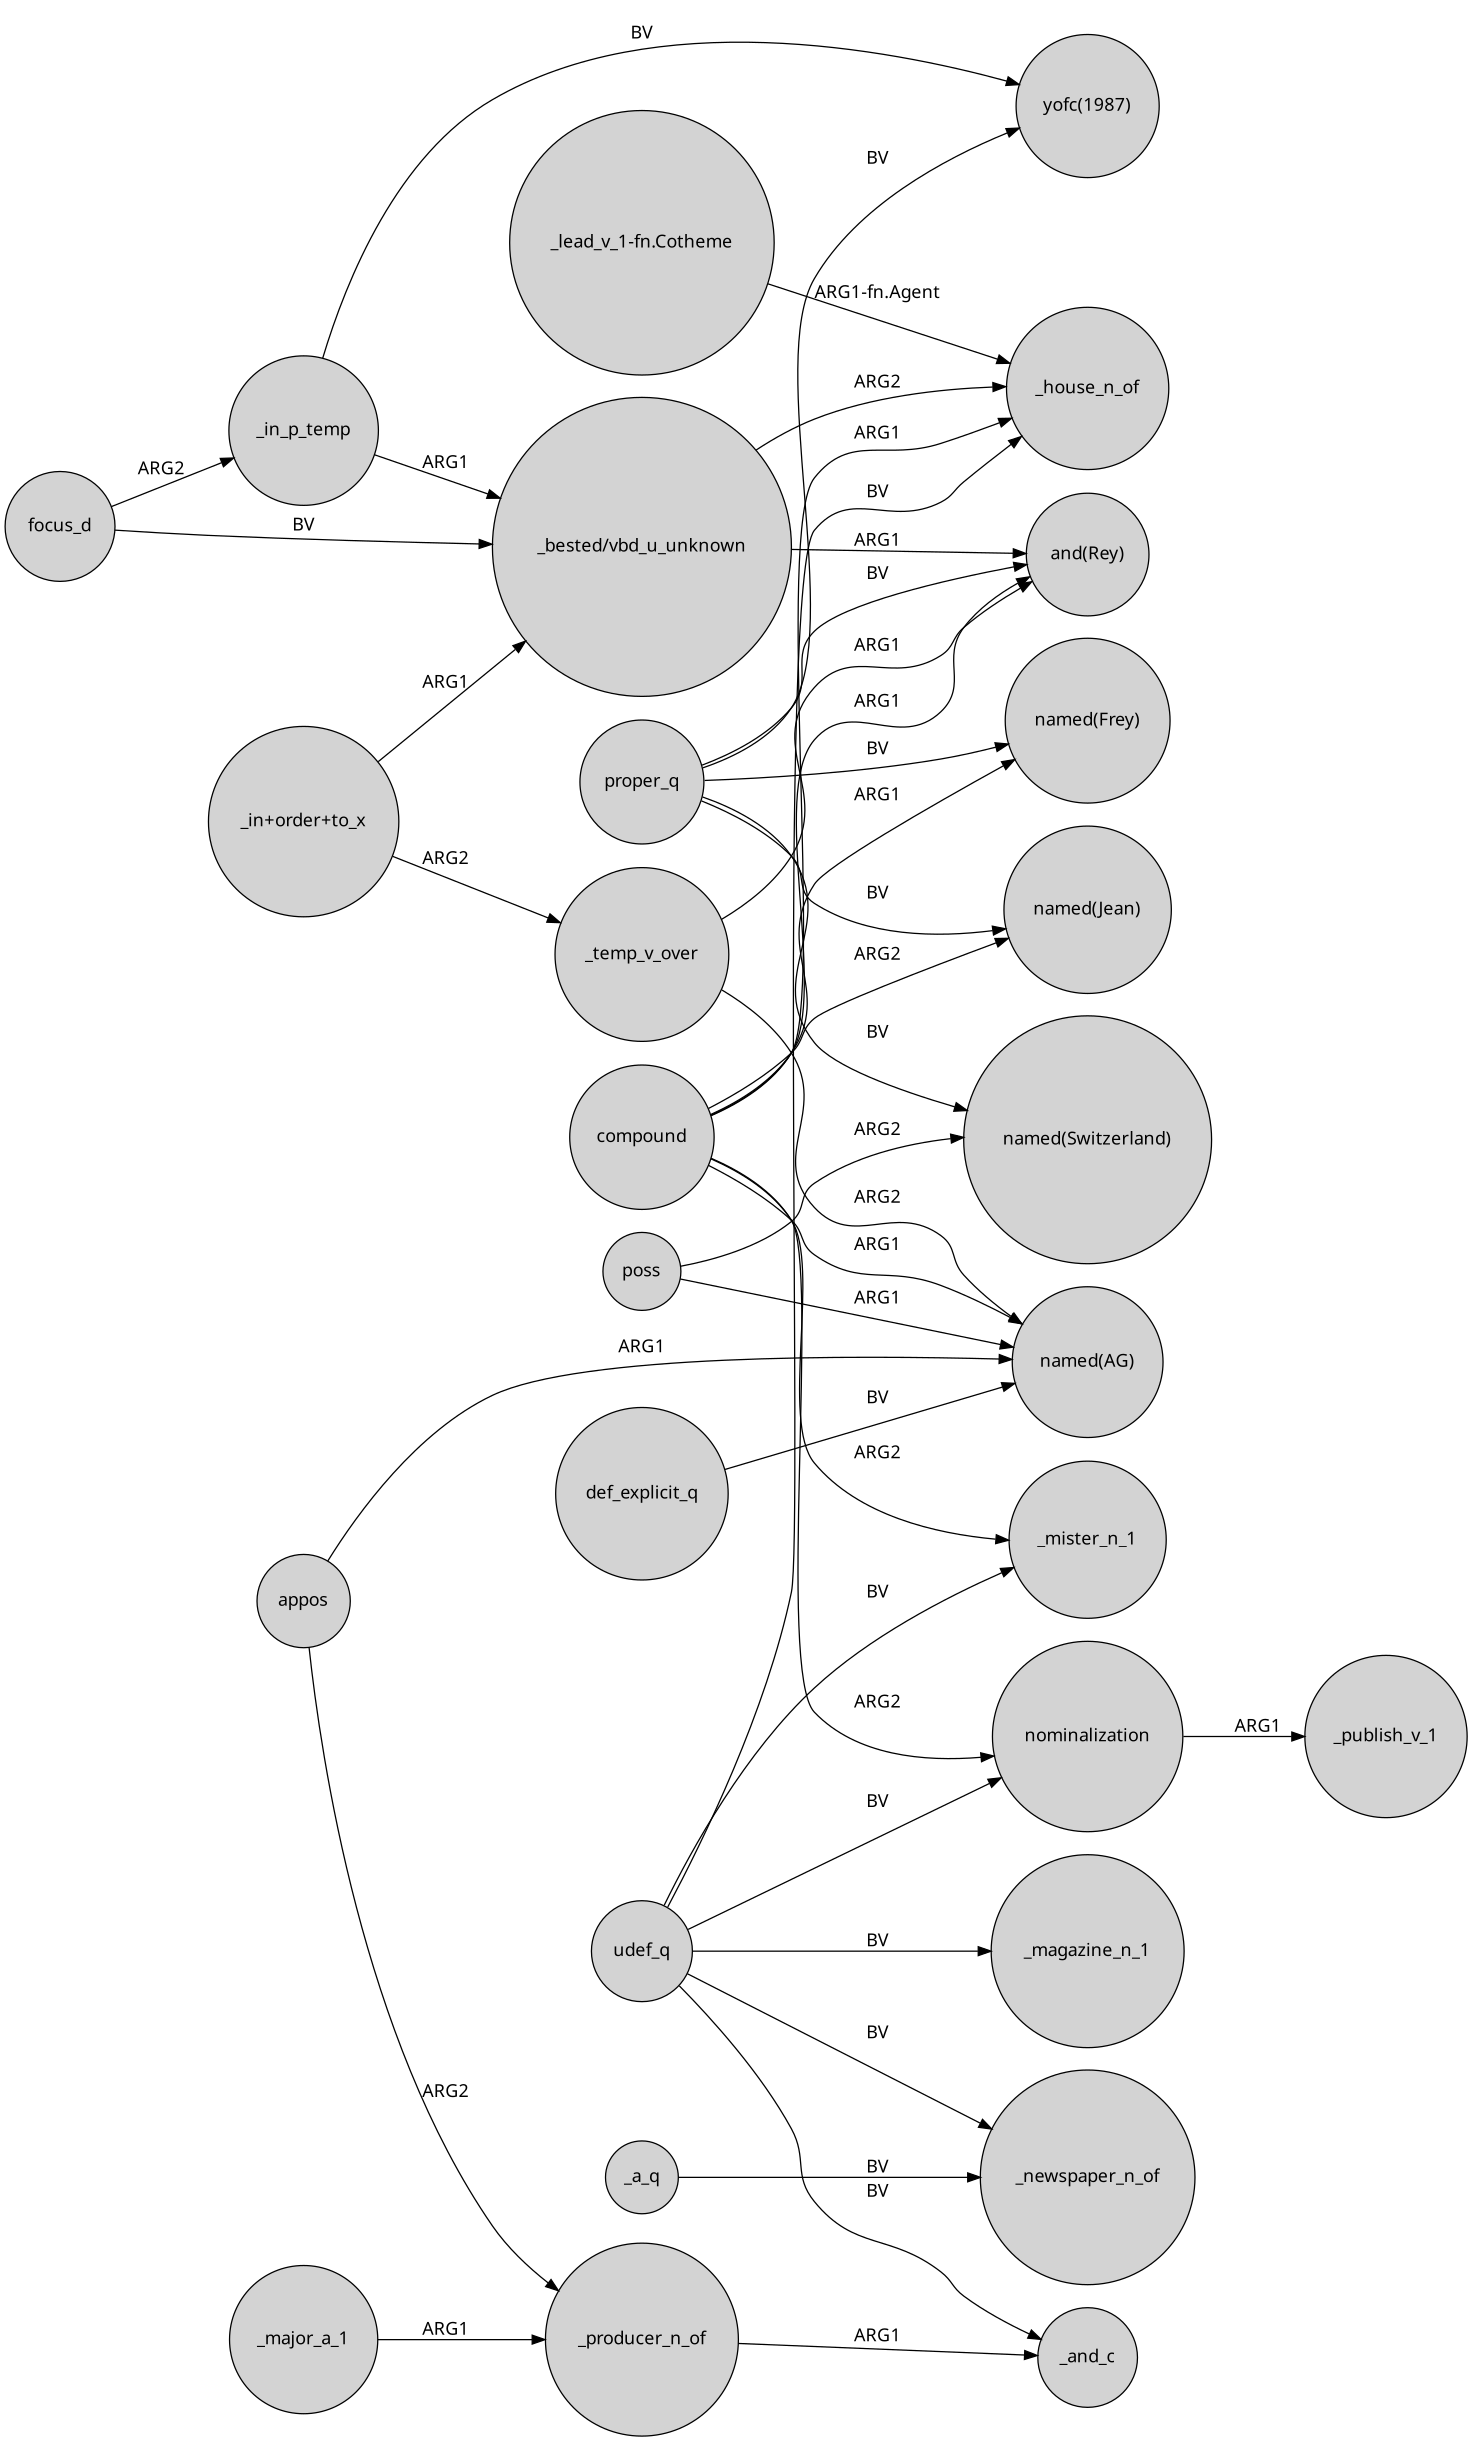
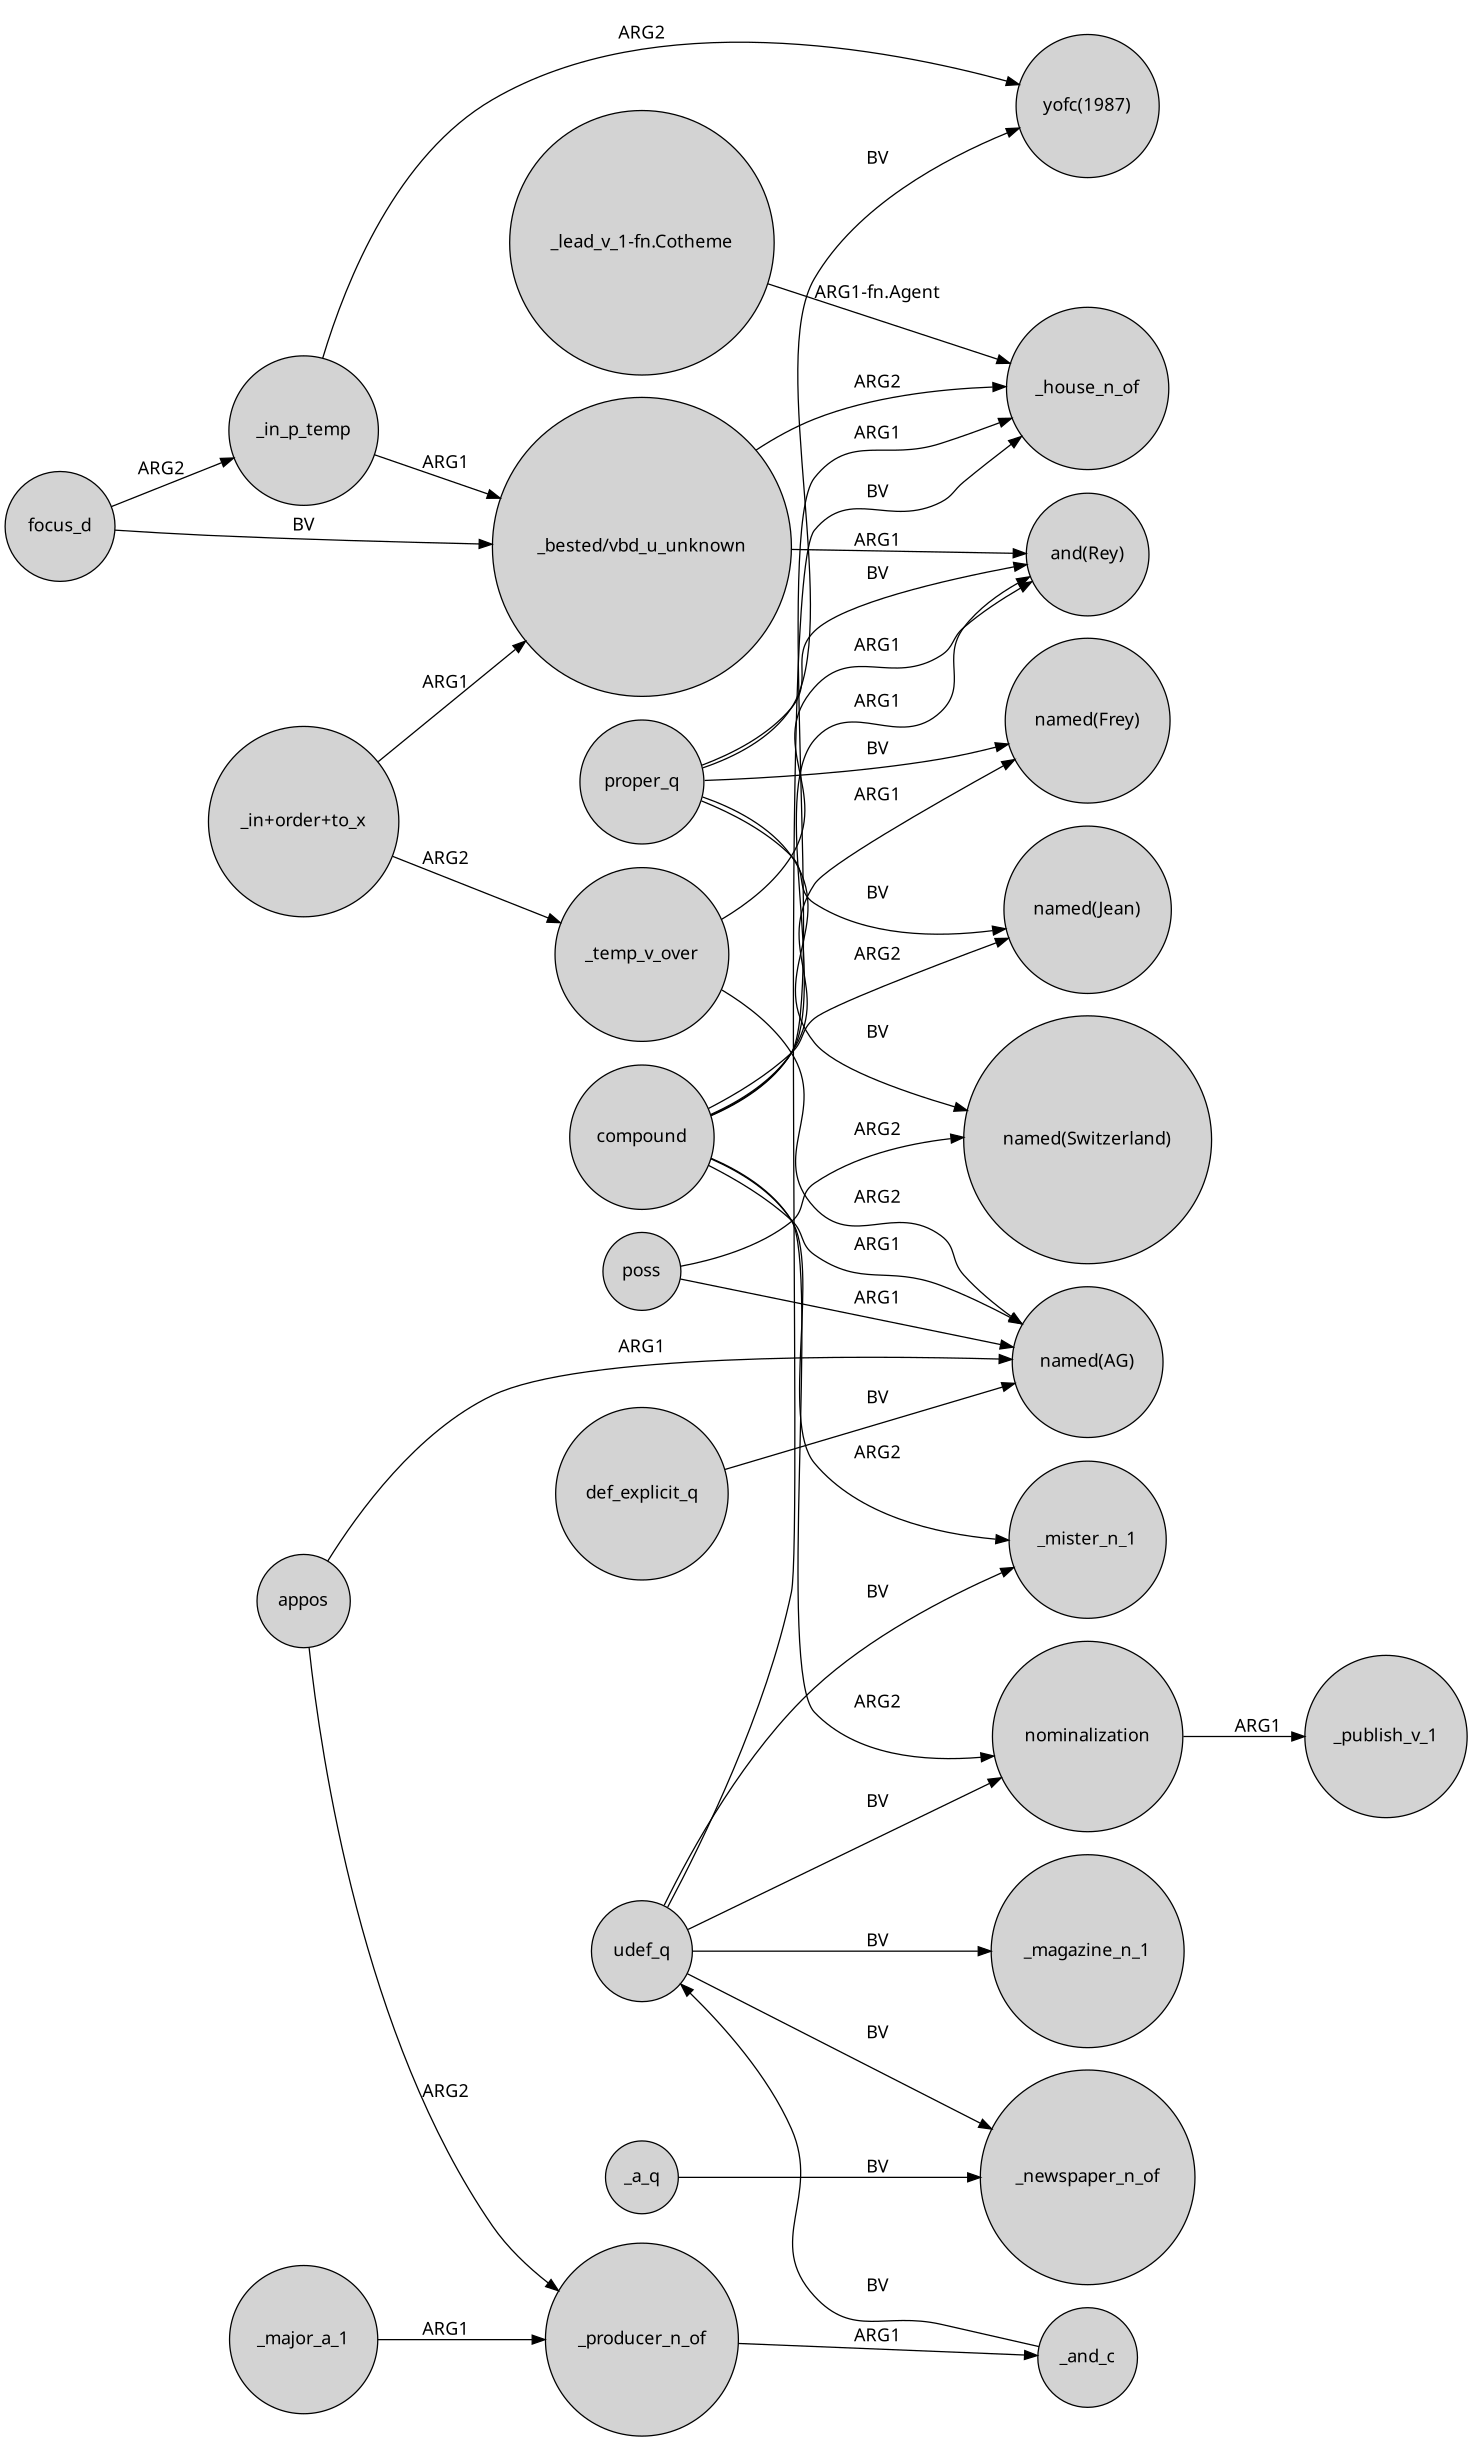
(642, 34) -> (642, 34)
(813, 2200) -> (793, 2247)
